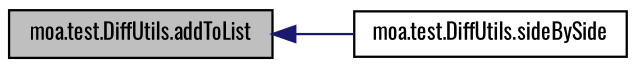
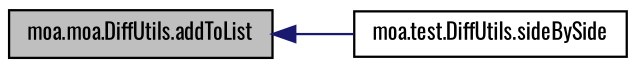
(141, 34) -> (141, 34)
